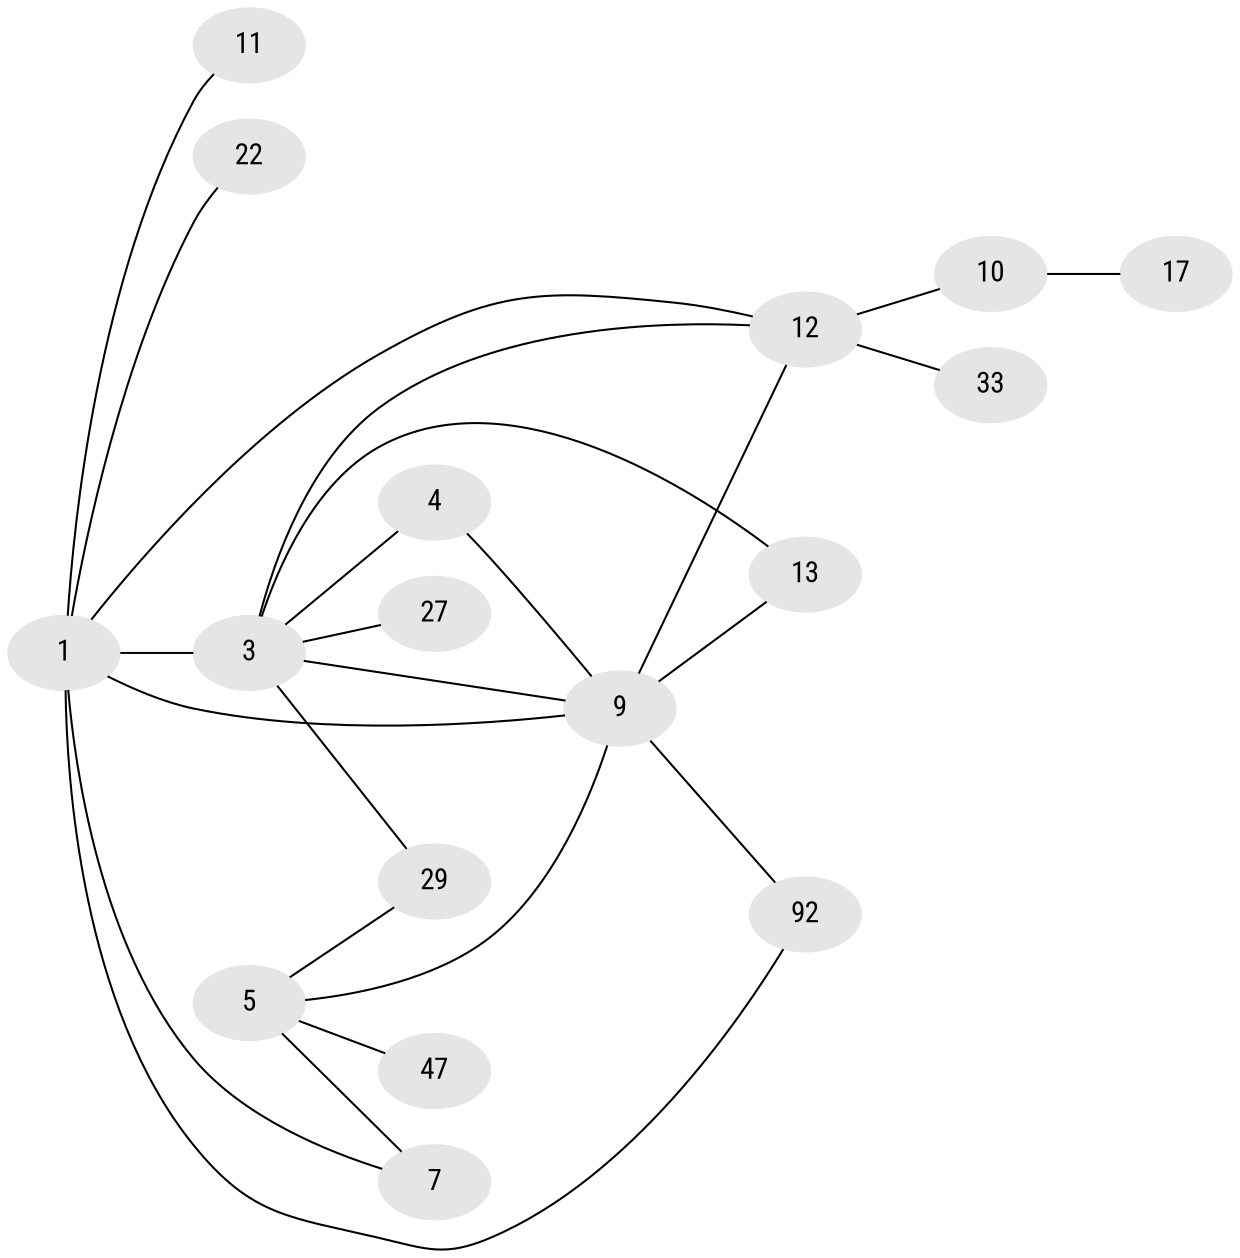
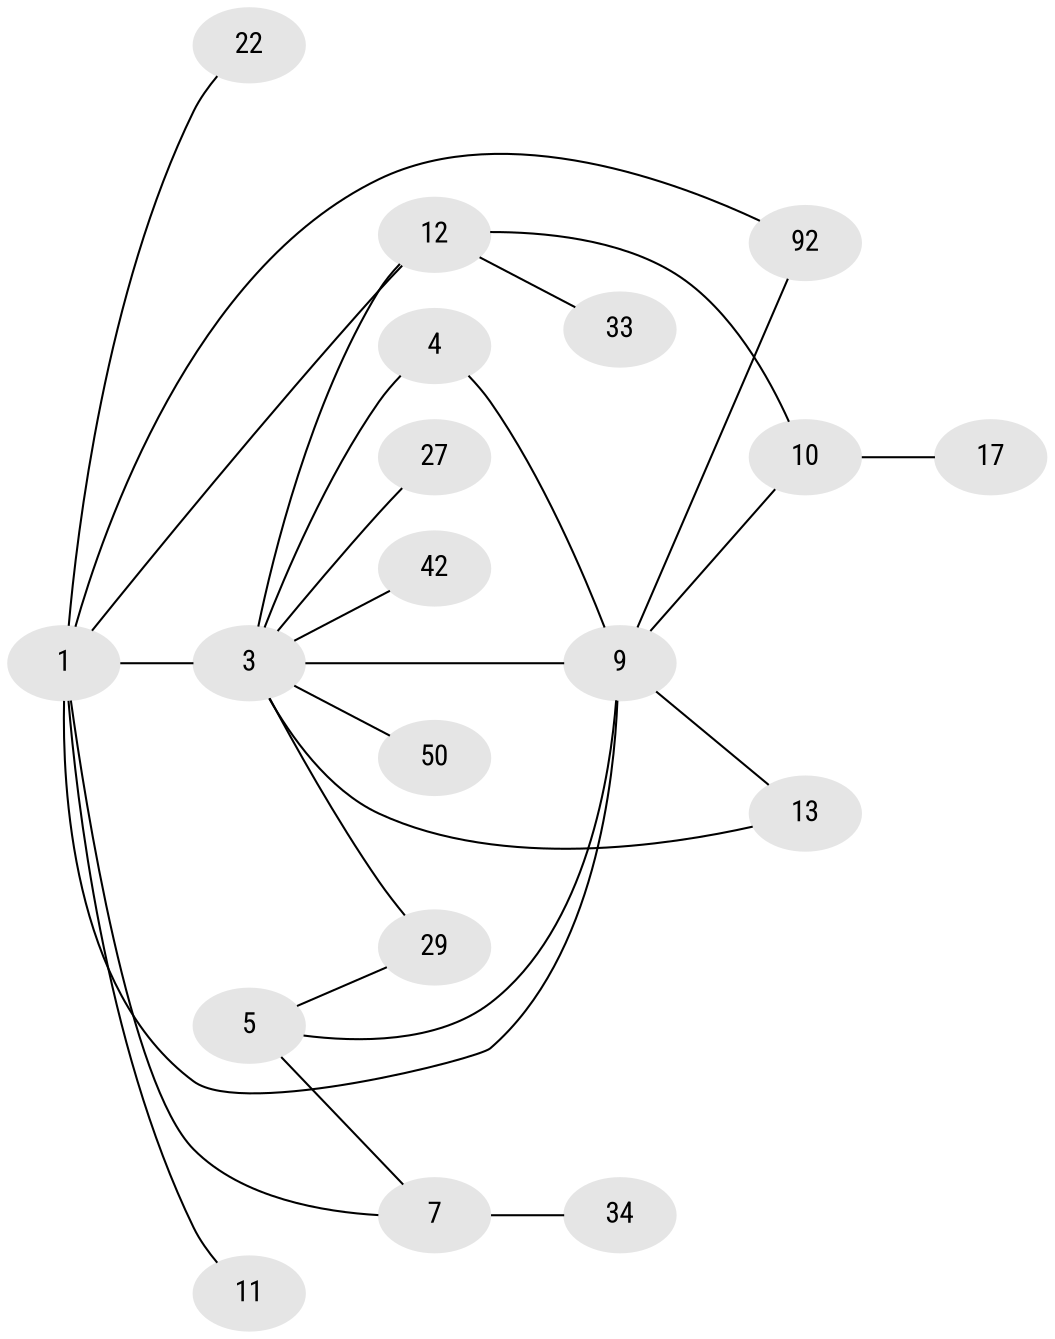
(709, 527) -> (713, 560)
none -> (435, 568)
none -> (435, 758)
(435, 1071) -> none
none -> (620, 1215)
